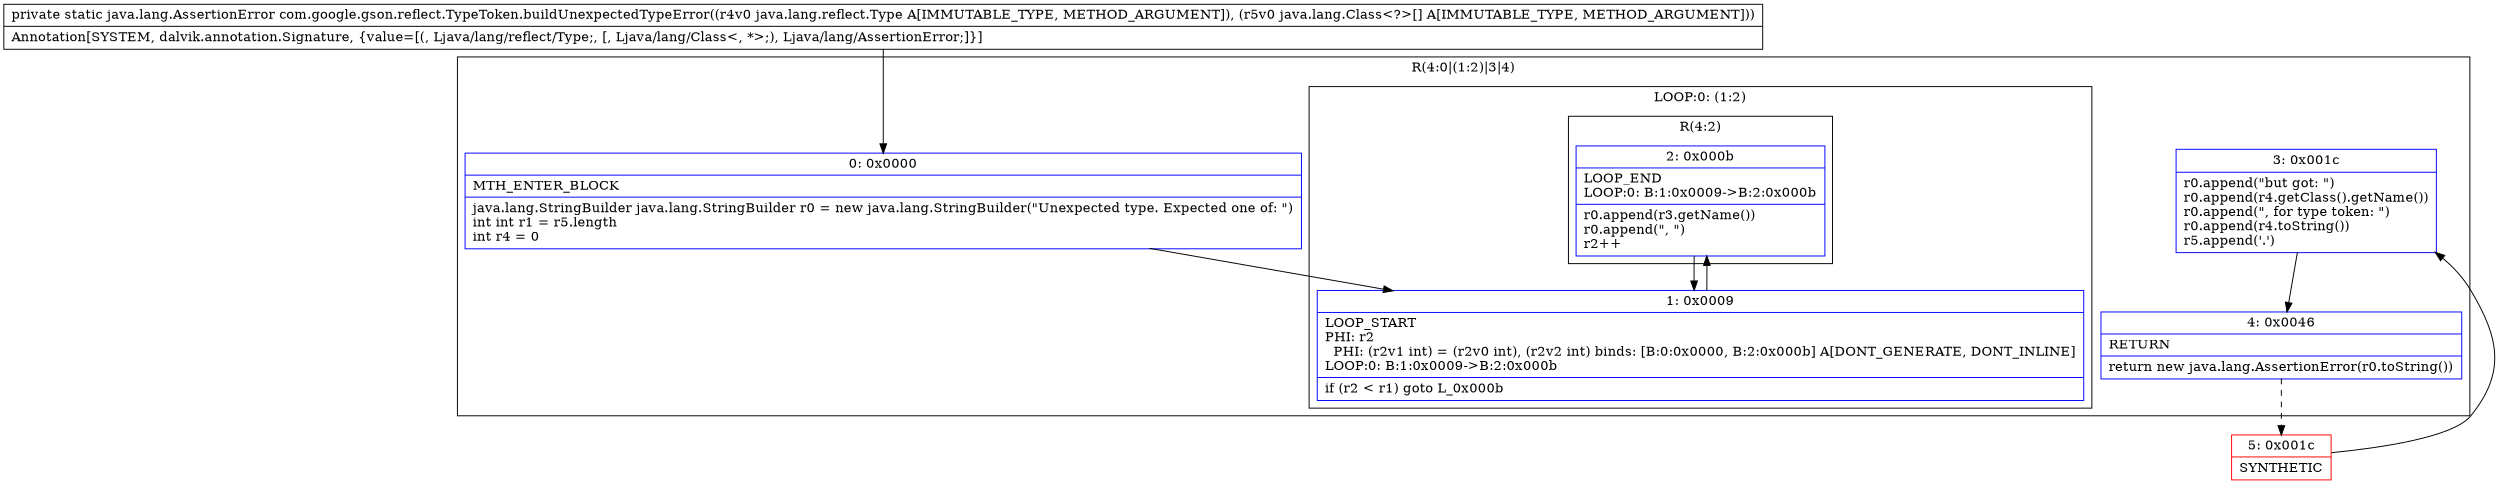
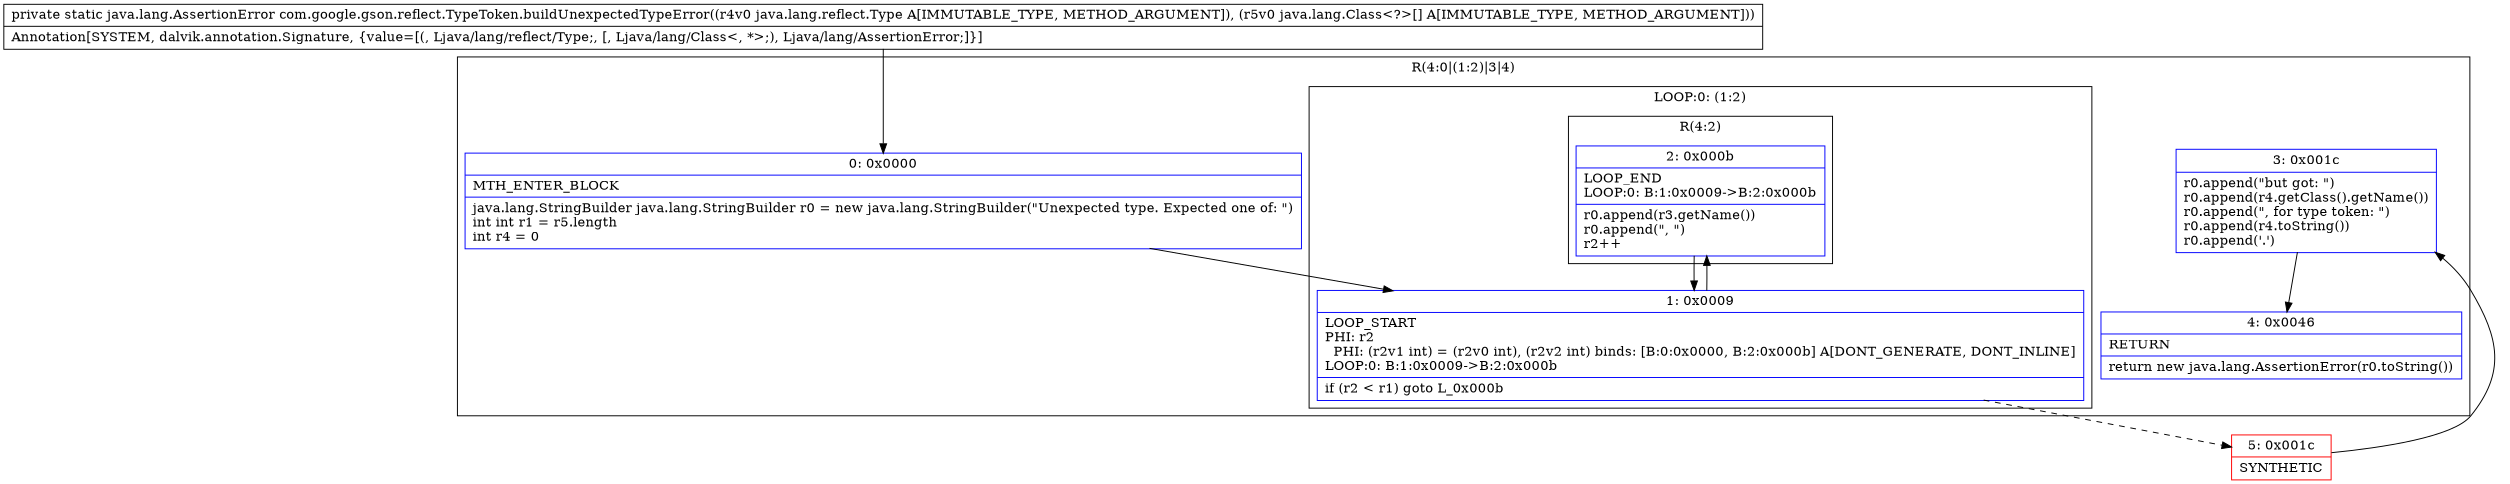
(2230, 241) -> (2230, 241)
(2281, 402) -> (2103, 423)
